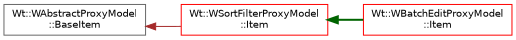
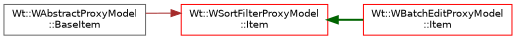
(168, 26) -> (158, 13)
